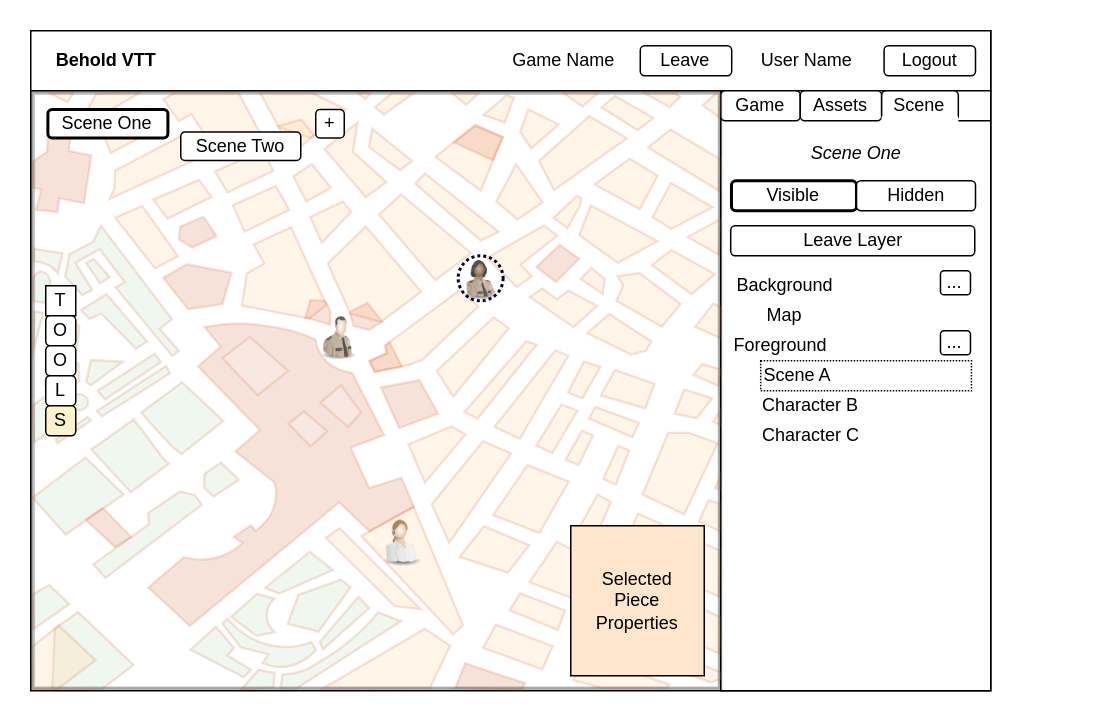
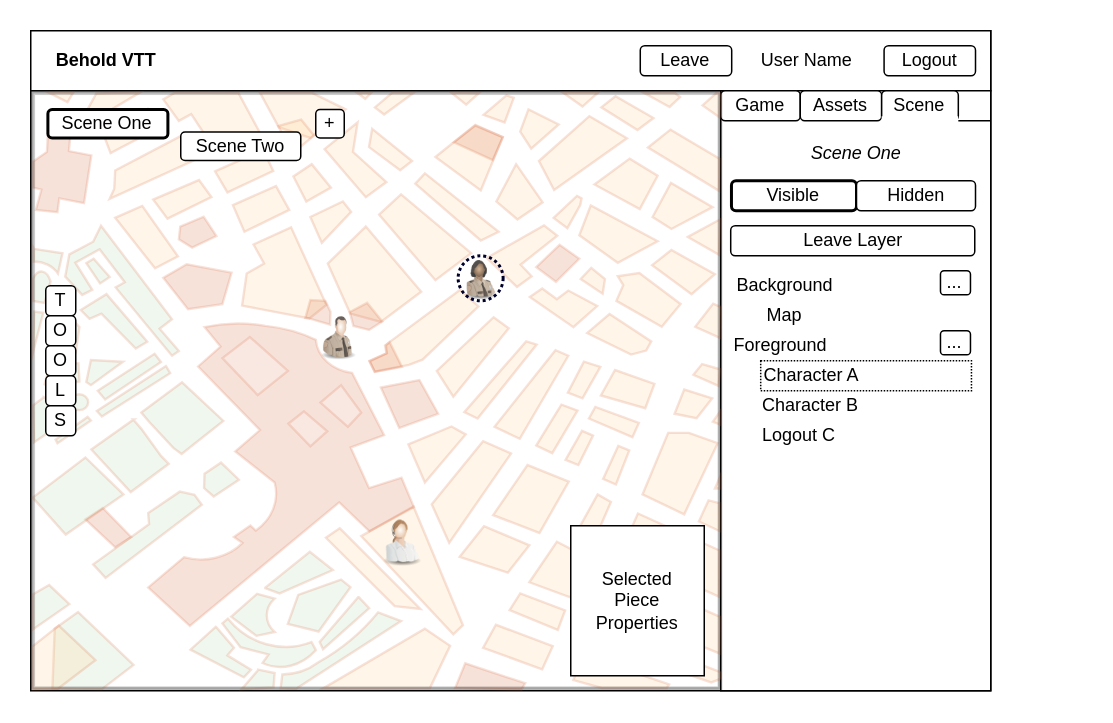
(564, 61) -> none
(61, 301) -> (61, 301)
(797, 376) -> (817, 376)
(61, 421) -> (61, 421)
(816, 436) -> (801, 436)
(638, 601) -> (638, 601)
